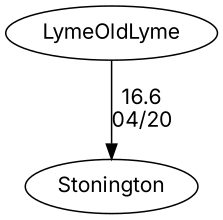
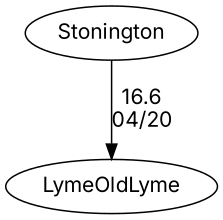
(112, 102) -> (112, 102)
